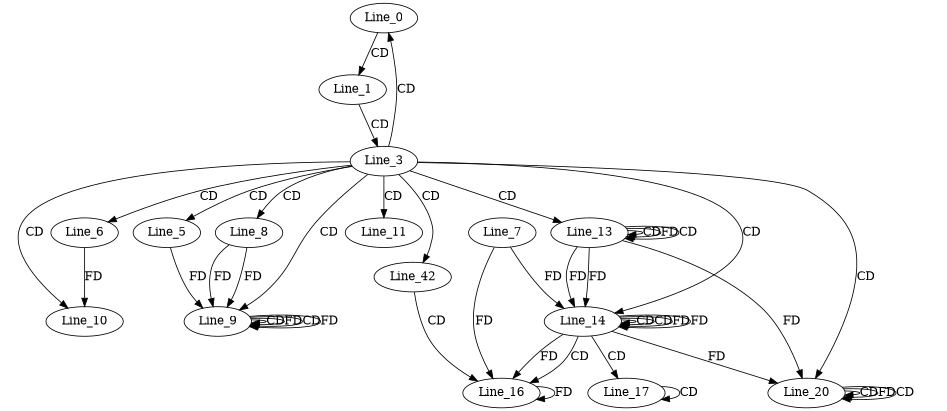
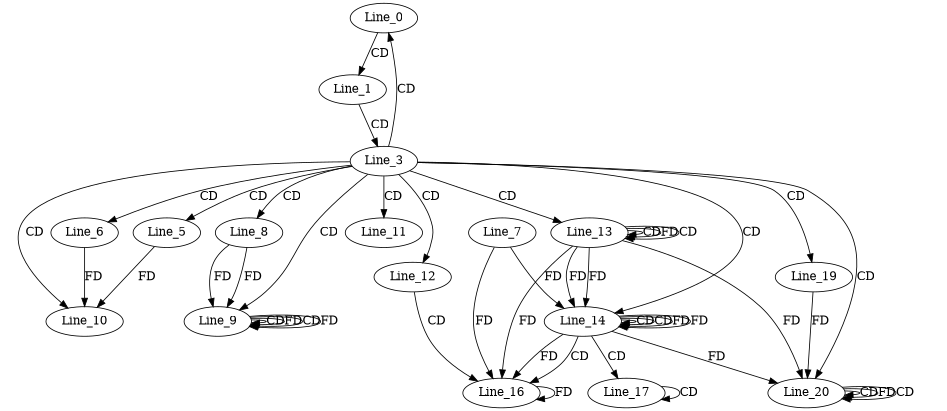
(181, 276) -> (129, 274)
(413, 277) -> (413, 277)
none -> (814, 277)
none -> (523, 300)
